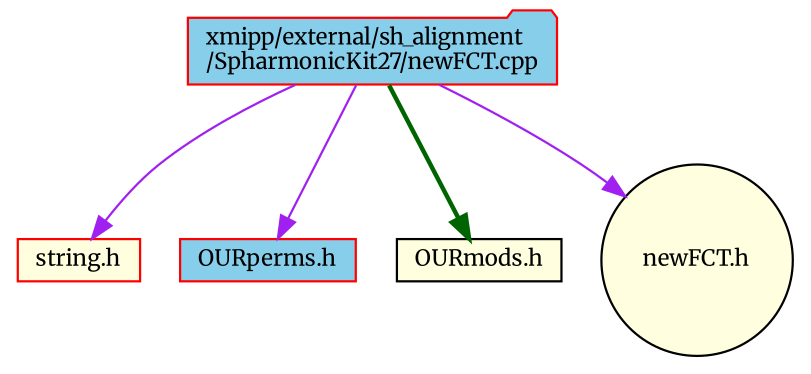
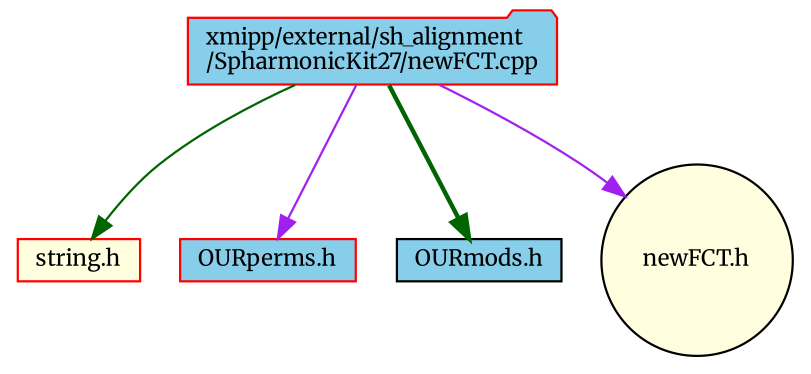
(192, 141) -> (192, 141)
(479, 260) -> (479, 260)
